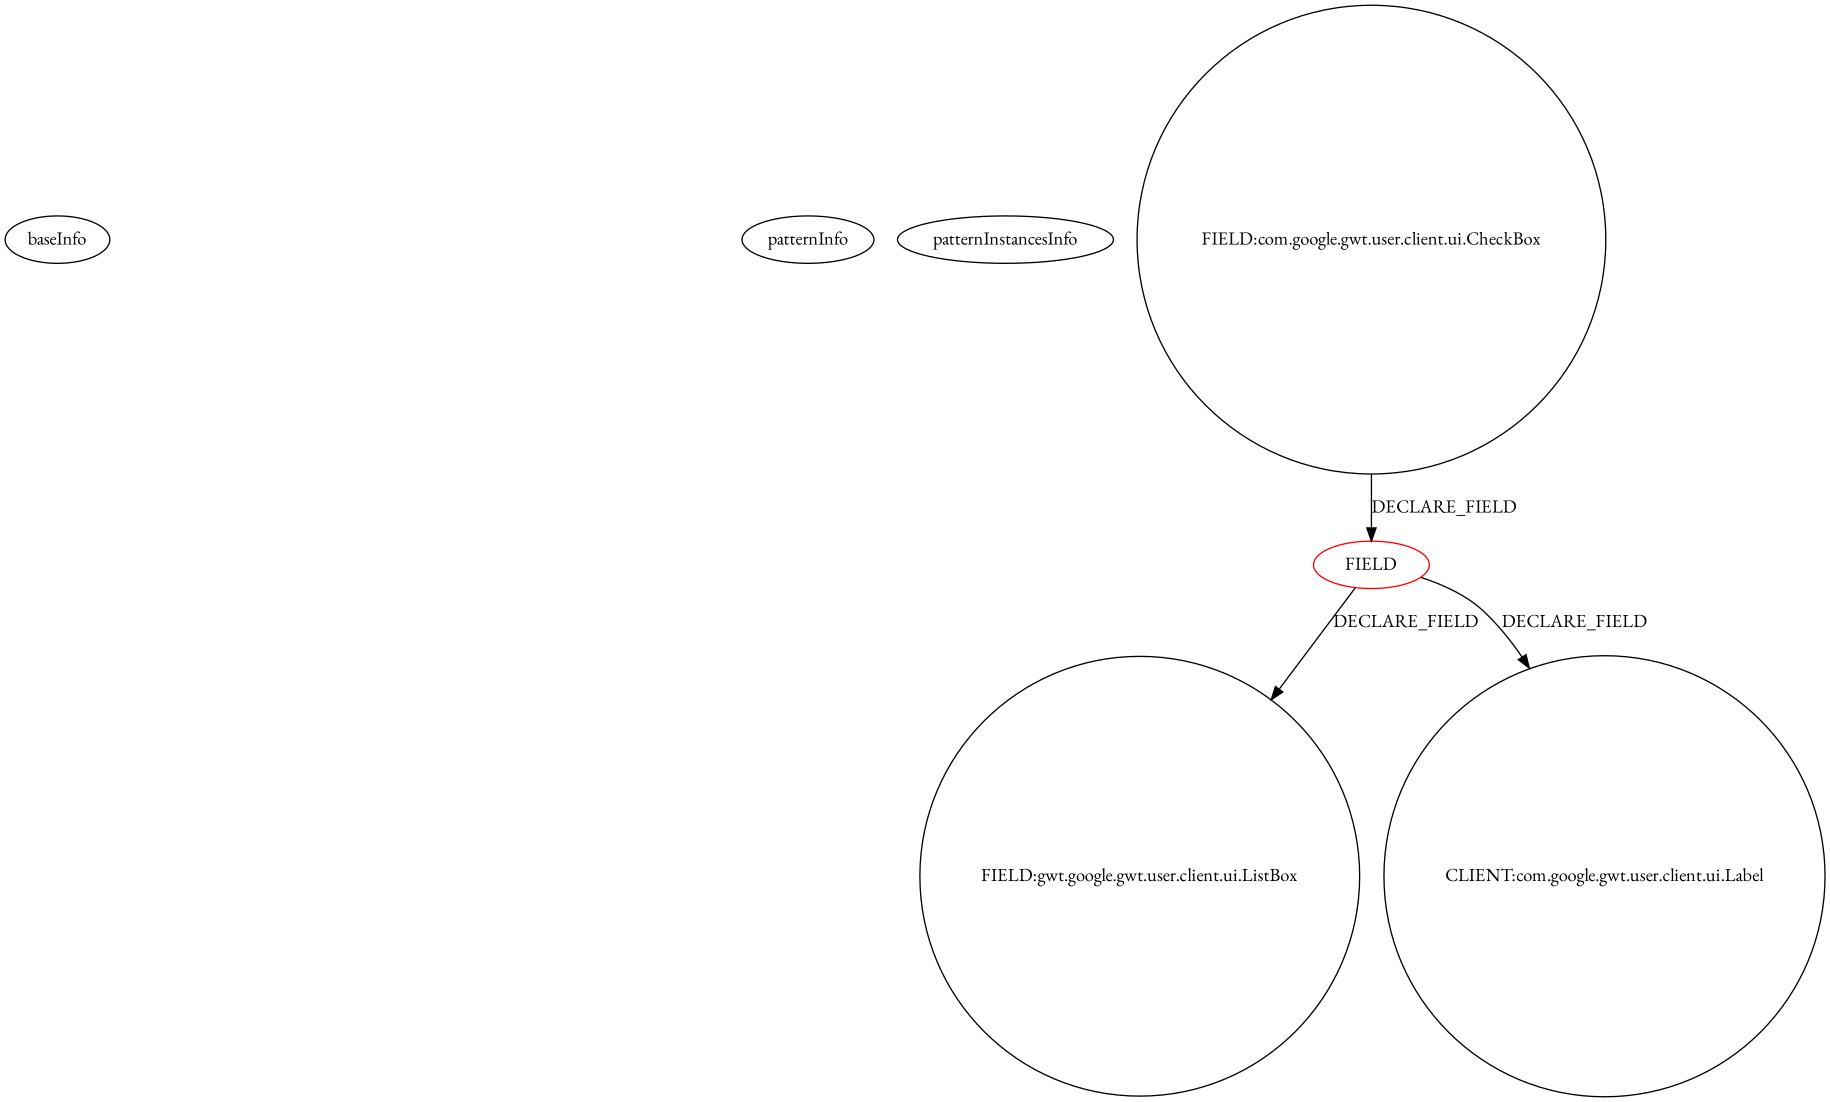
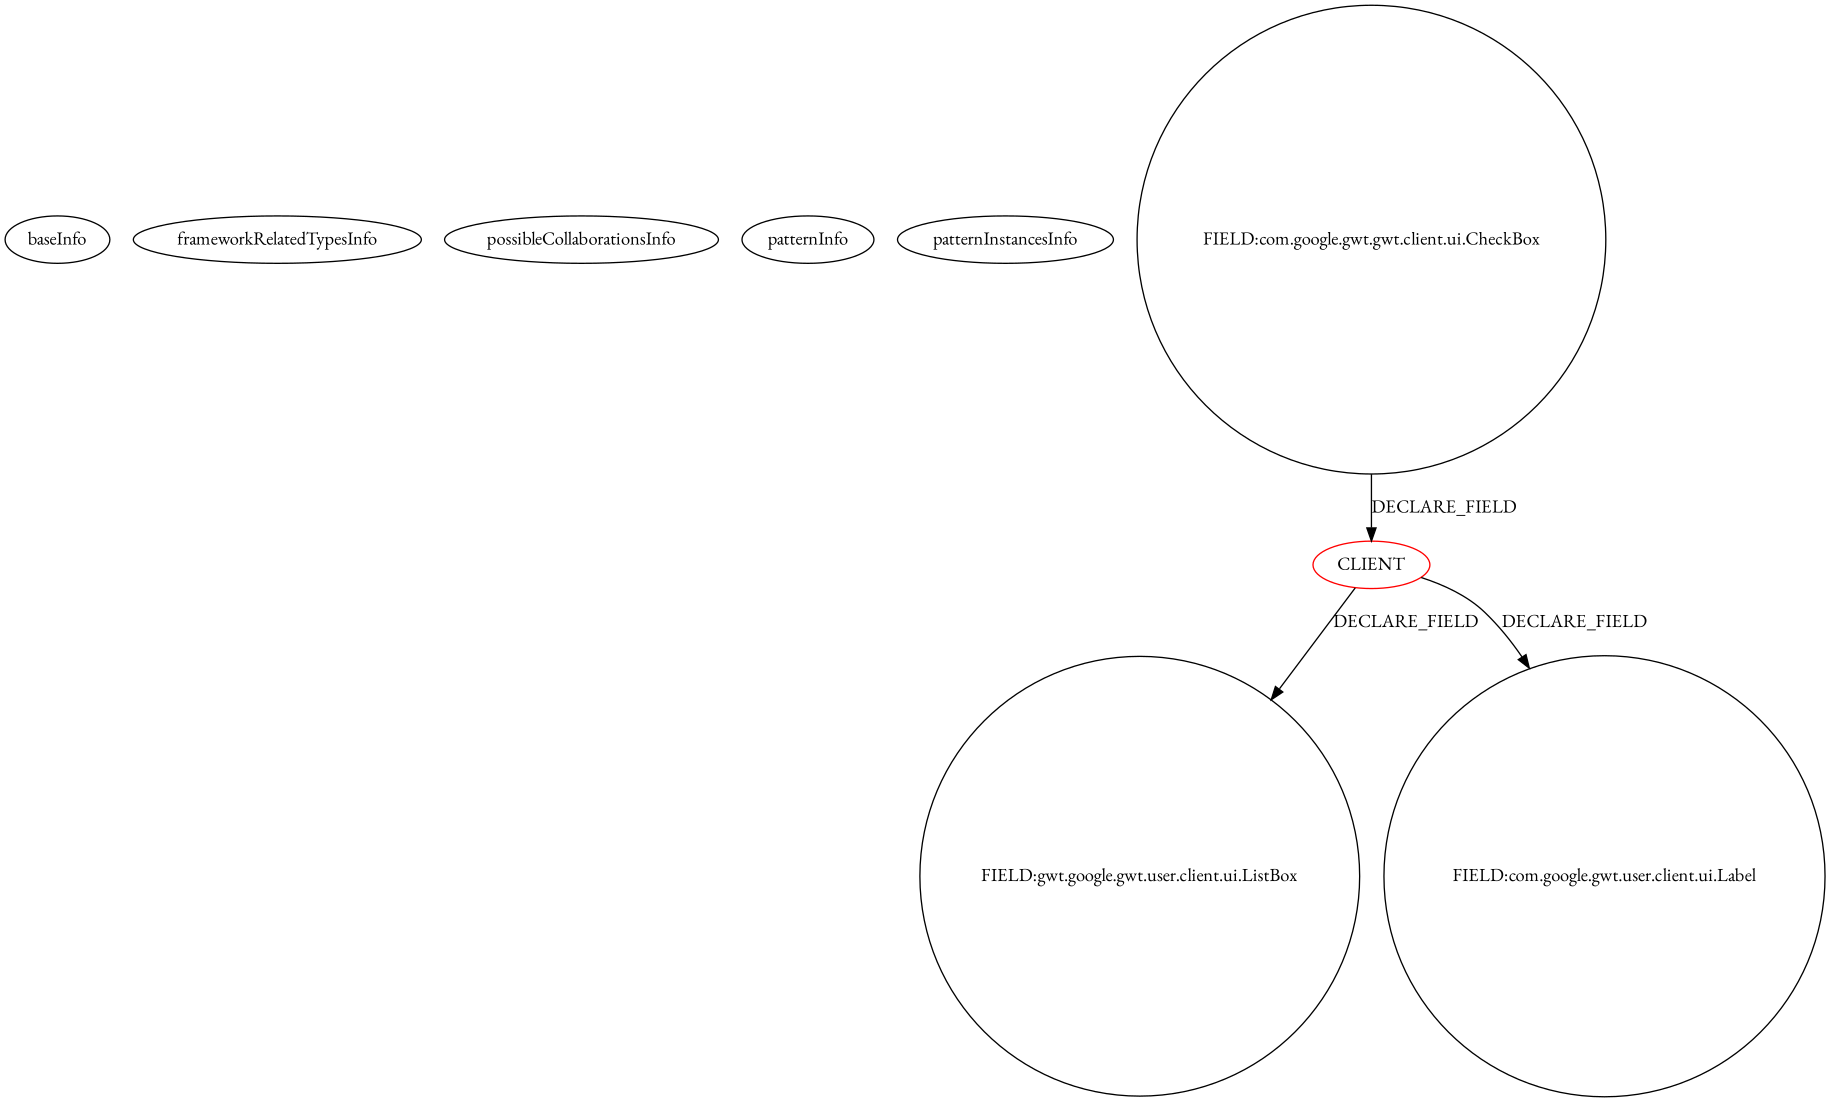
none -> (277, 240)
none -> (582, 240)
(1371, 240) -> (1371, 240)
(1371, 565) -> (1371, 565)
(1604, 876) -> (1604, 876)
